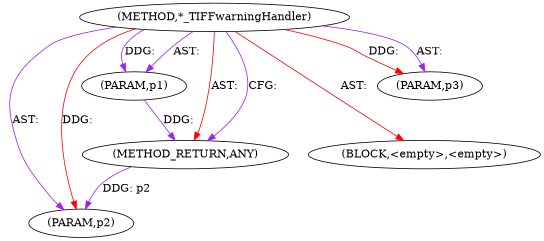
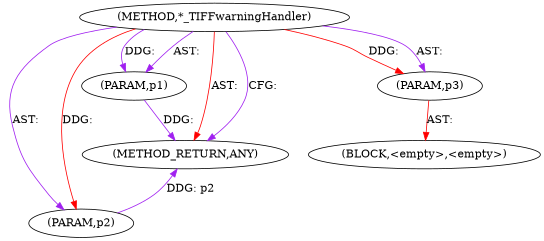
(316, 84) -> (427, 116)
(106, 180) -> (148, 199)
